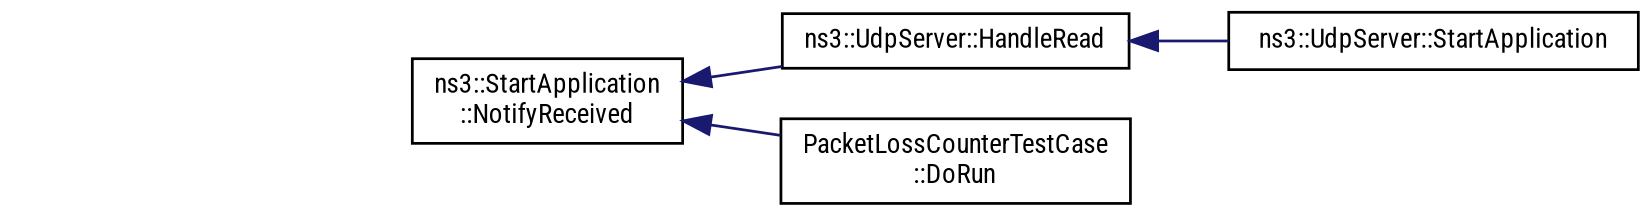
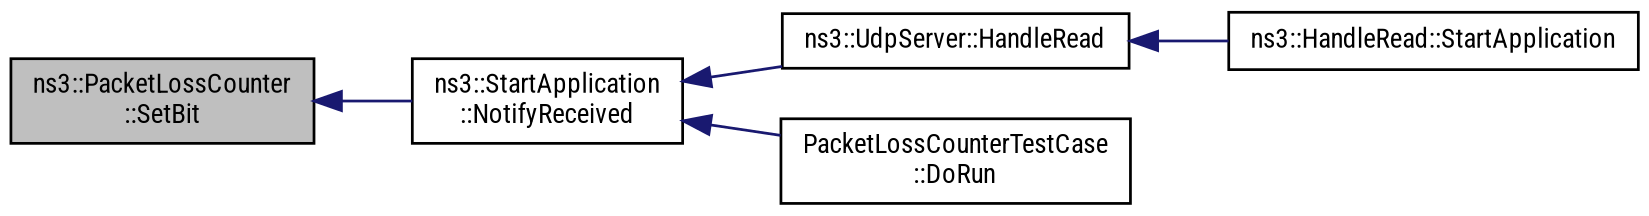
(1434, 41) -> (1434, 41)
none -> (162, 101)
